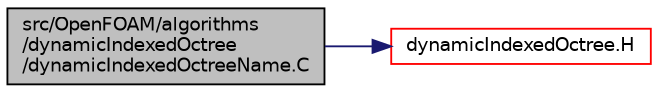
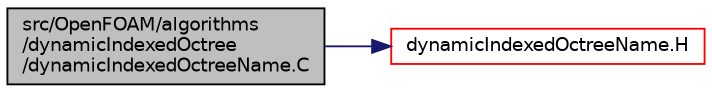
(521, 46) -> (548, 46)
